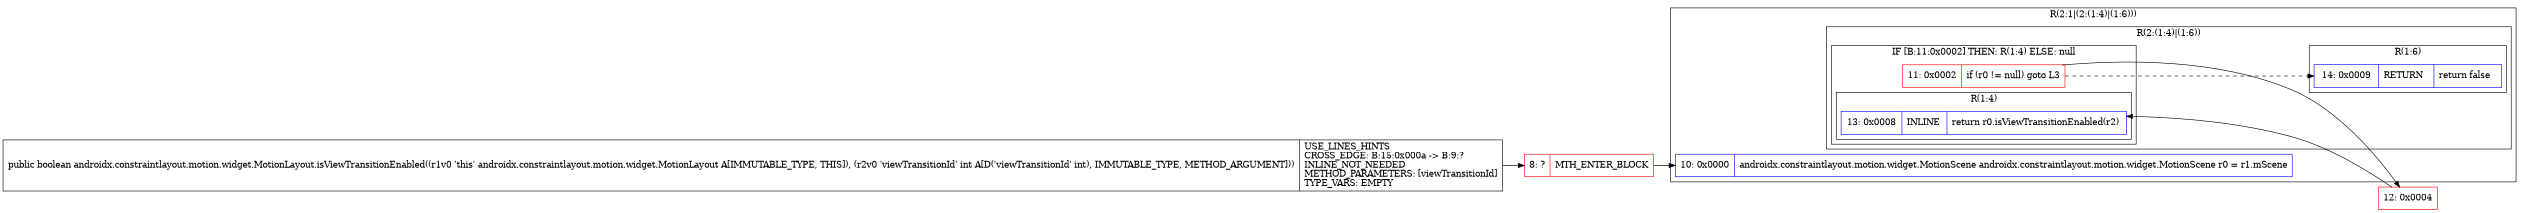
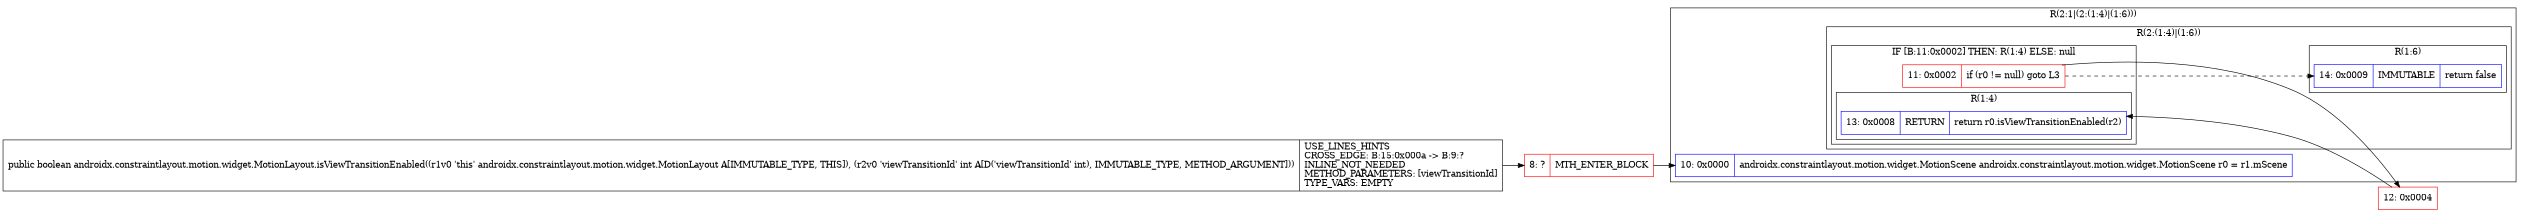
(2403, 76) -> (2407, 76)
(1924, 123) -> (1925, 123)
